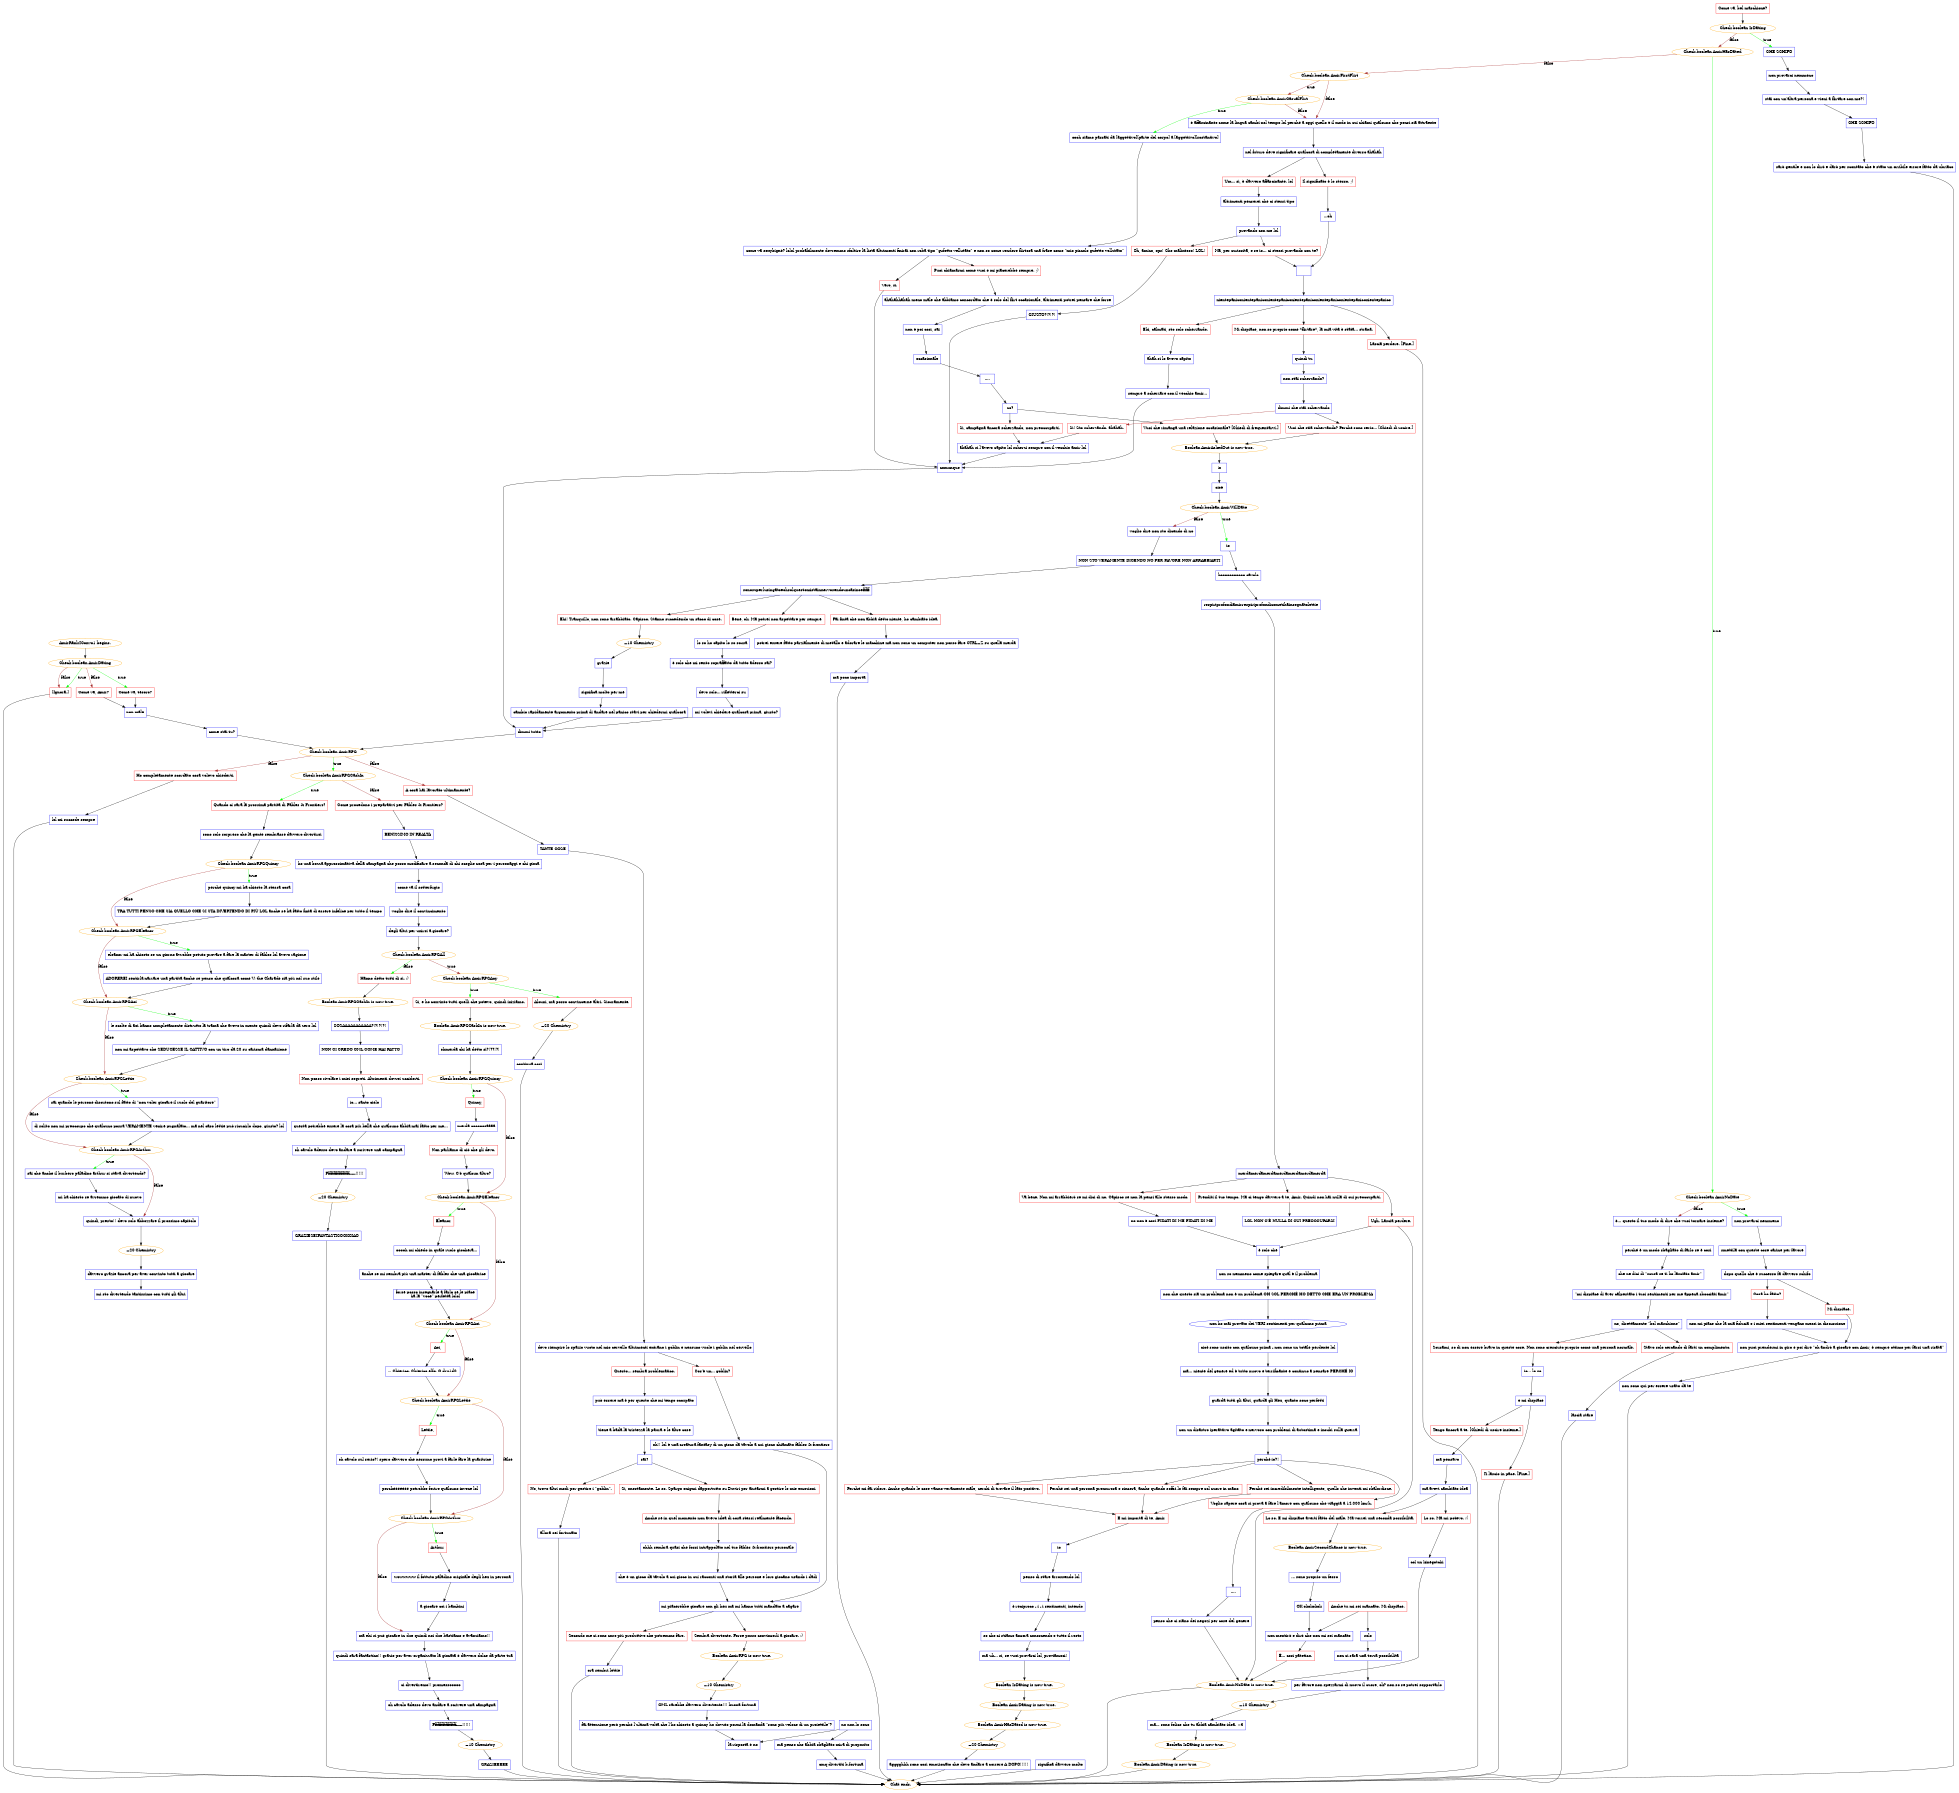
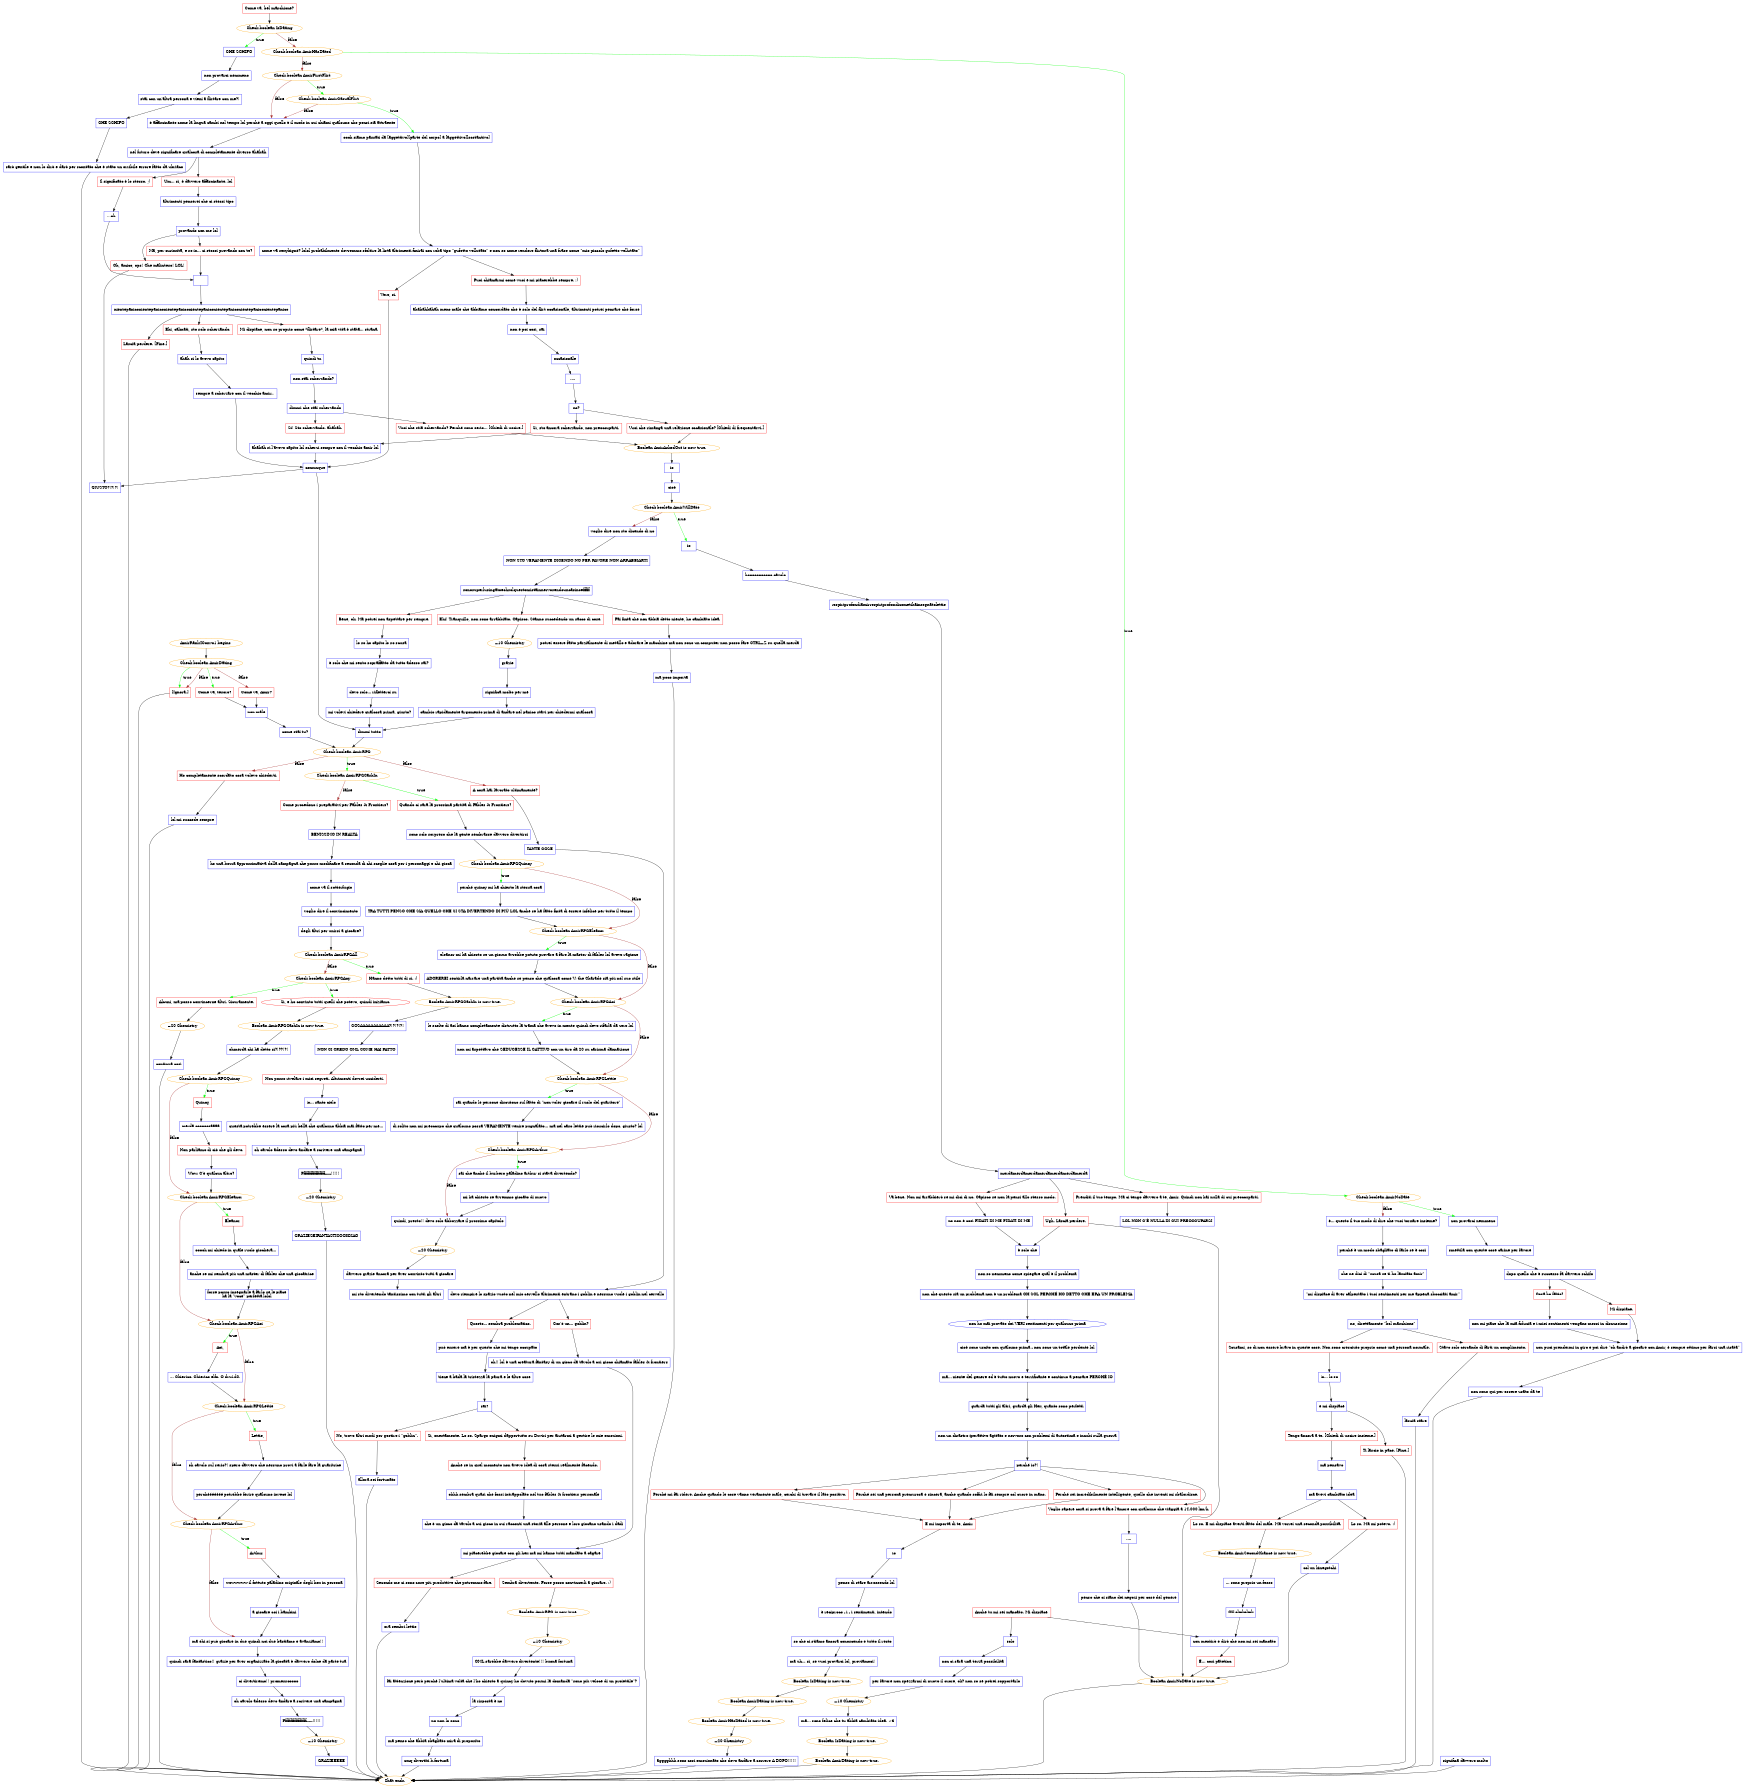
(1305, 87) -> (315, 87)
(950, 360) -> (213, 478)
(1202, 417) -> (315, 417)
(1010, 428) -> (576, 428)
(408, 967) -> (370, 967)
(451, 967) -> (332, 967)
(470, 1002) -> (336, 1002)
(801, 1736) -> (468, 1711)
